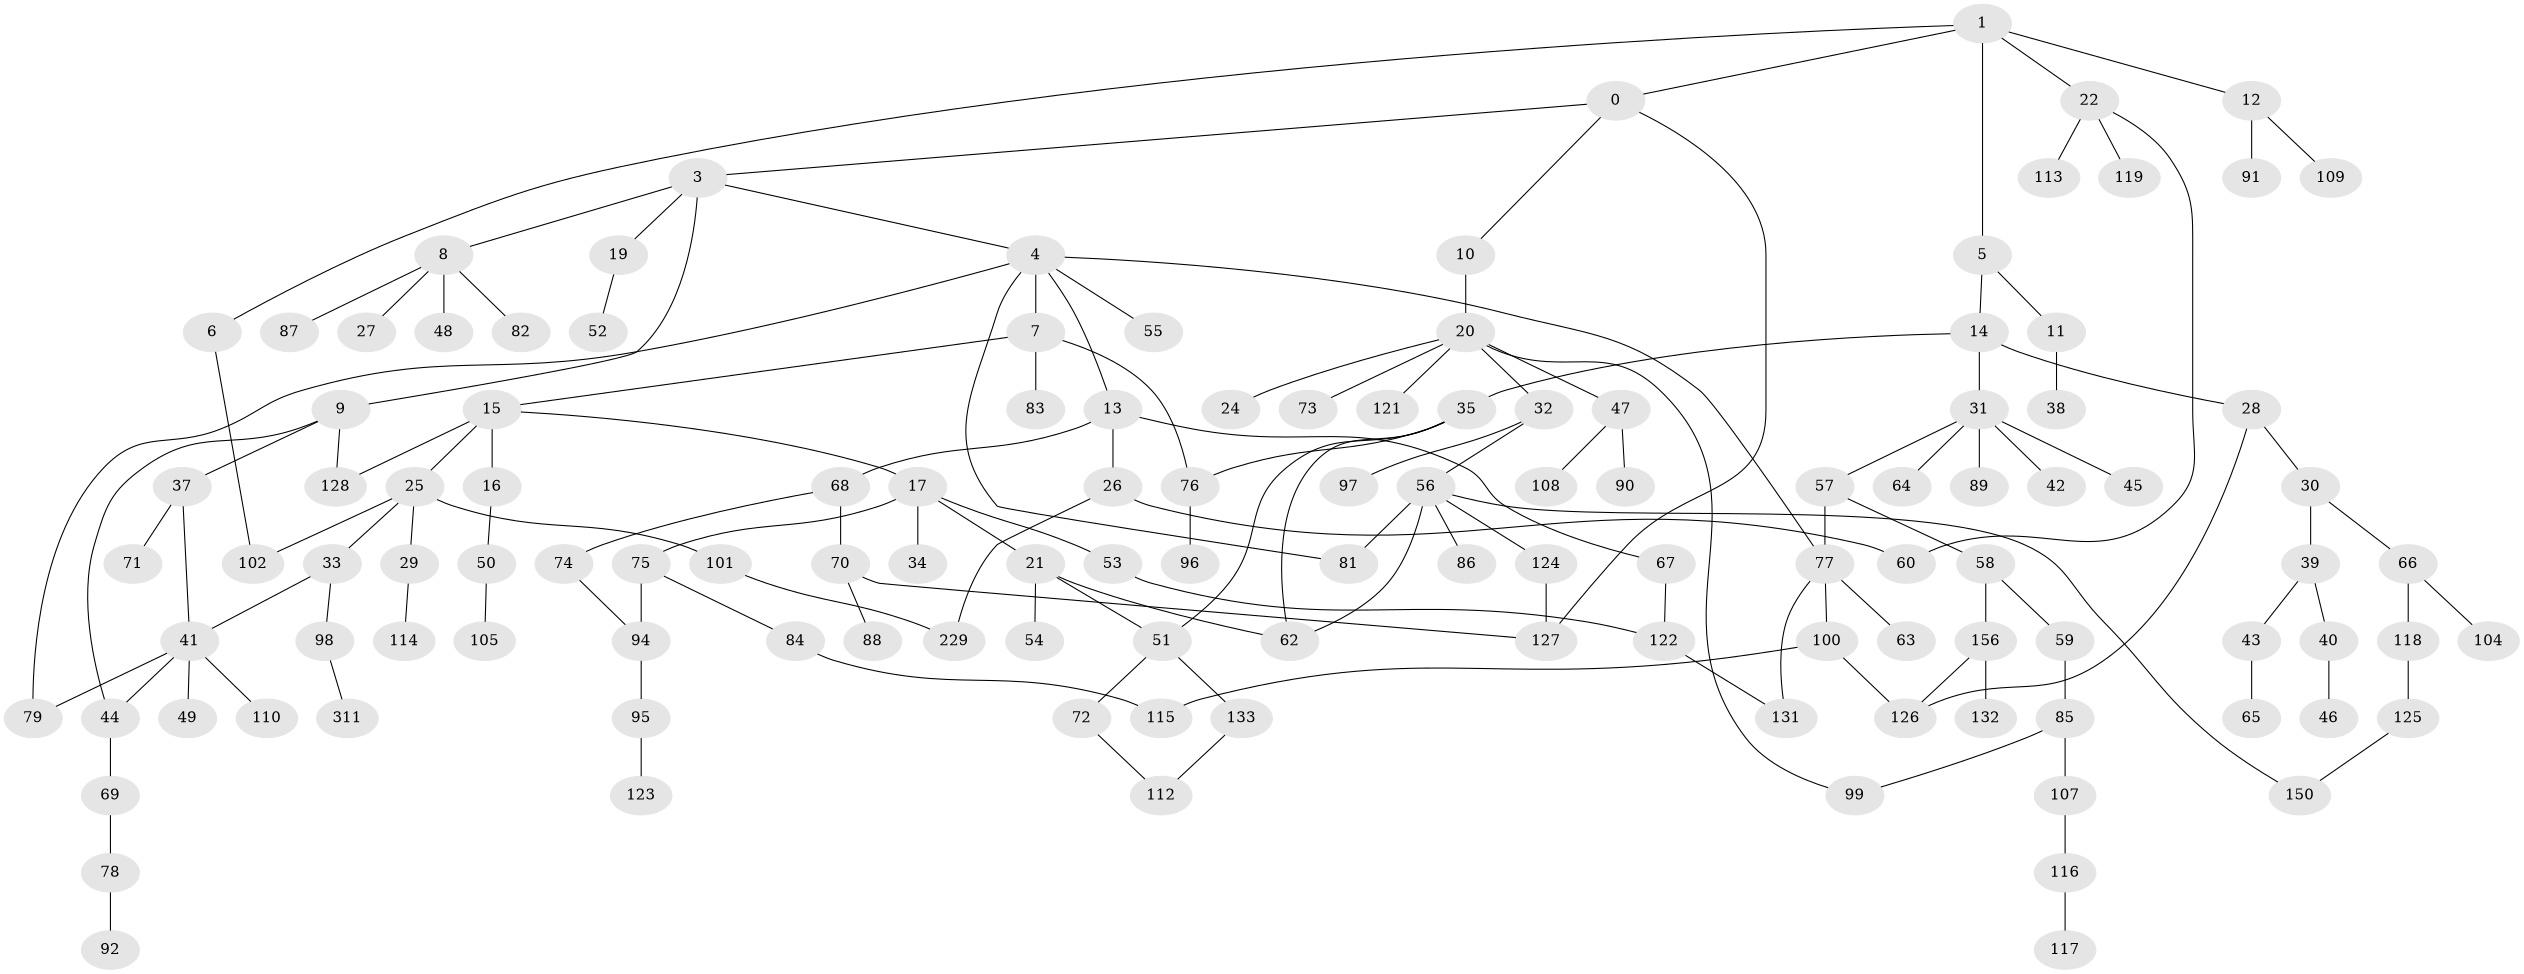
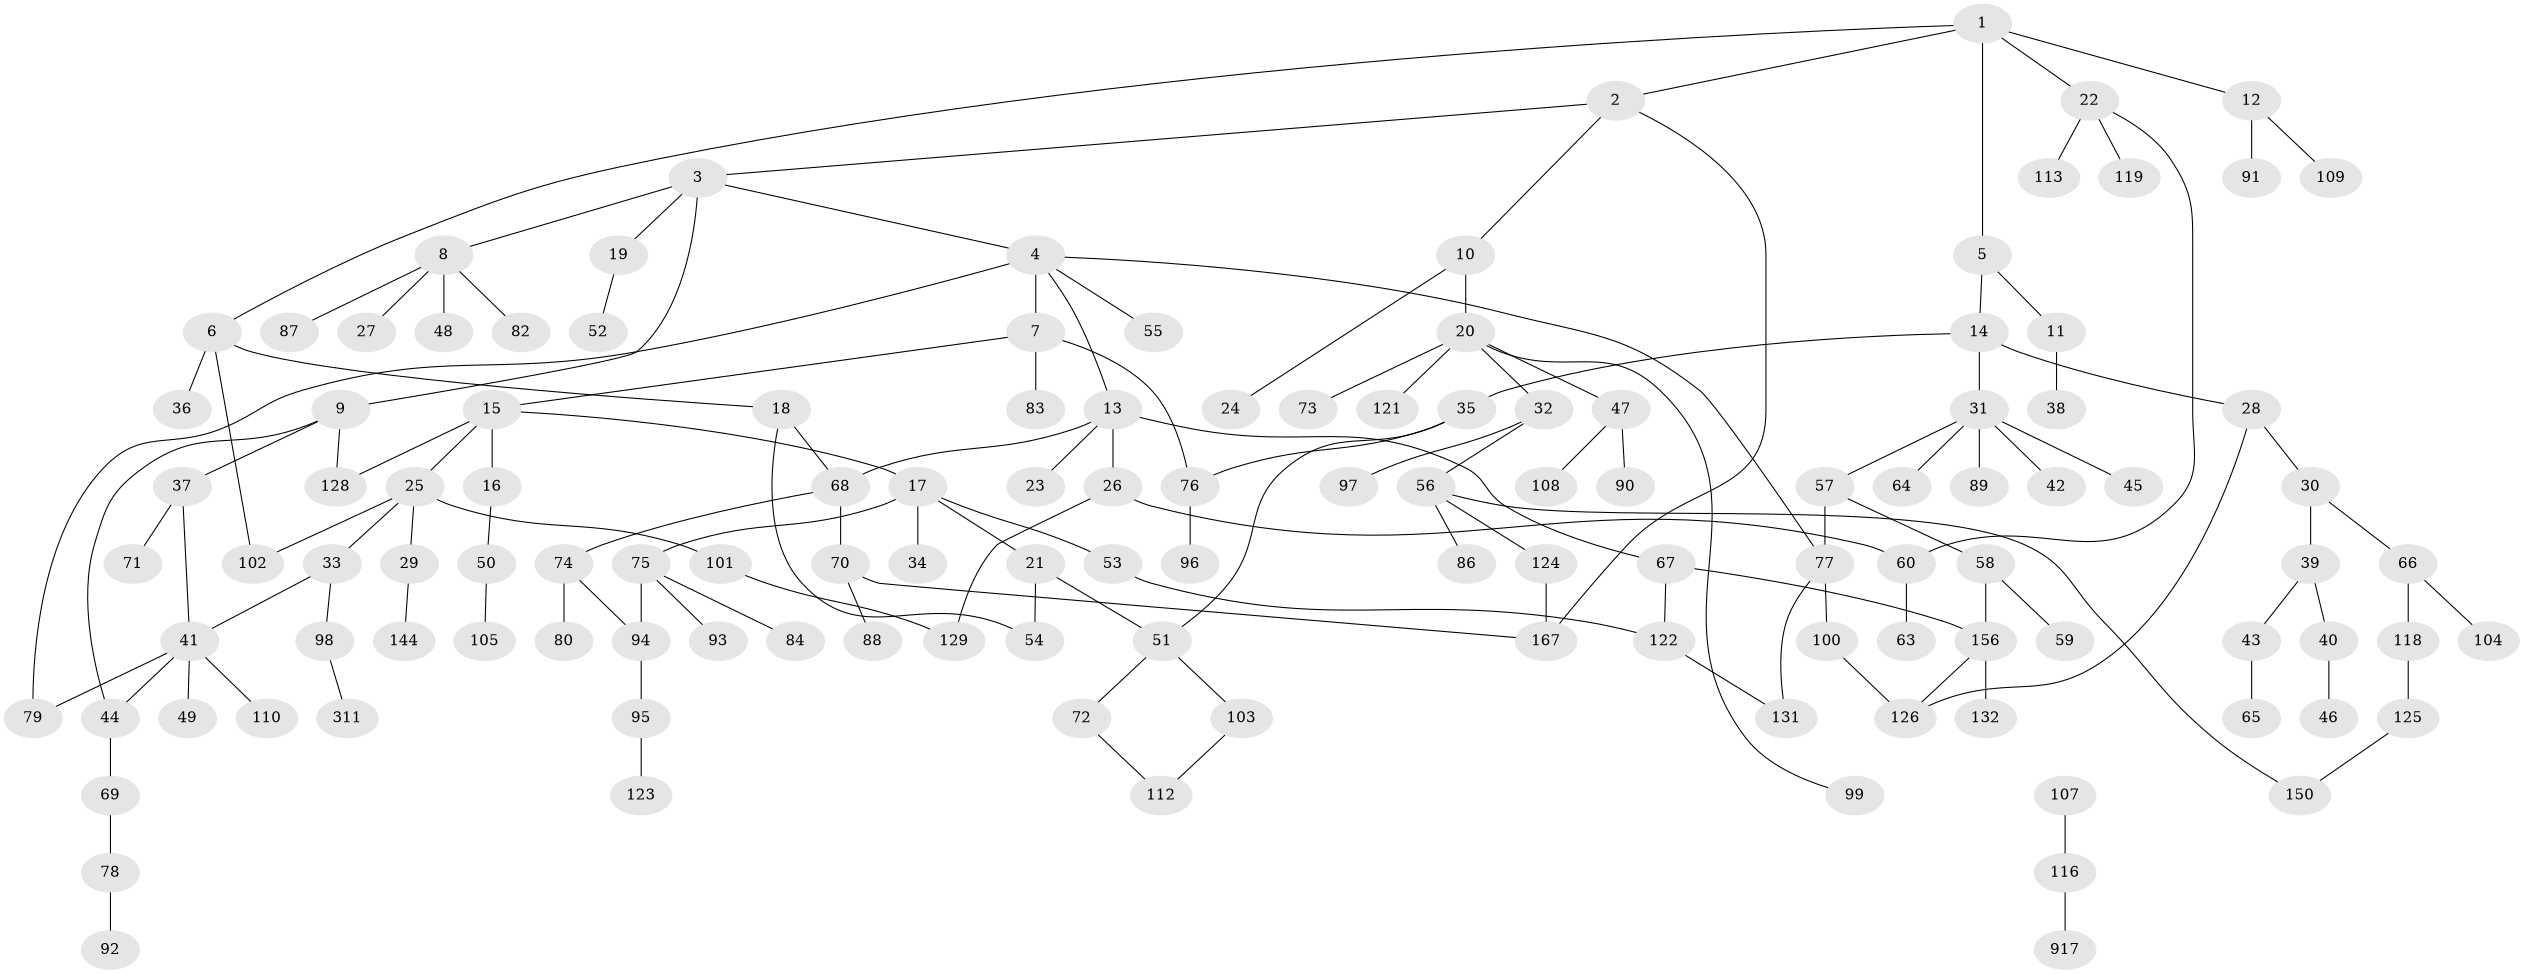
(1616, 101) -> (1616, 101)
(1345, 365) -> (1348, 332)
none -> (182, 410)
none -> (782, 410)
none -> (1036, 487)
(1349, 564) -> none
none -> (1837, 594)
(1866, 603) -> (1906, 603)
(404, 641) -> (404, 641)
none -> (564, 641)
none -> (718, 641)
(954, 641) -> (954, 641)
(1290, 641) -> none
(1546, 641) -> (1546, 641)
(1161, 718) -> none
(1242, 718) -> (1242, 718)
(2065, 718) -> none
(2065, 950) -> (2065, 950)
